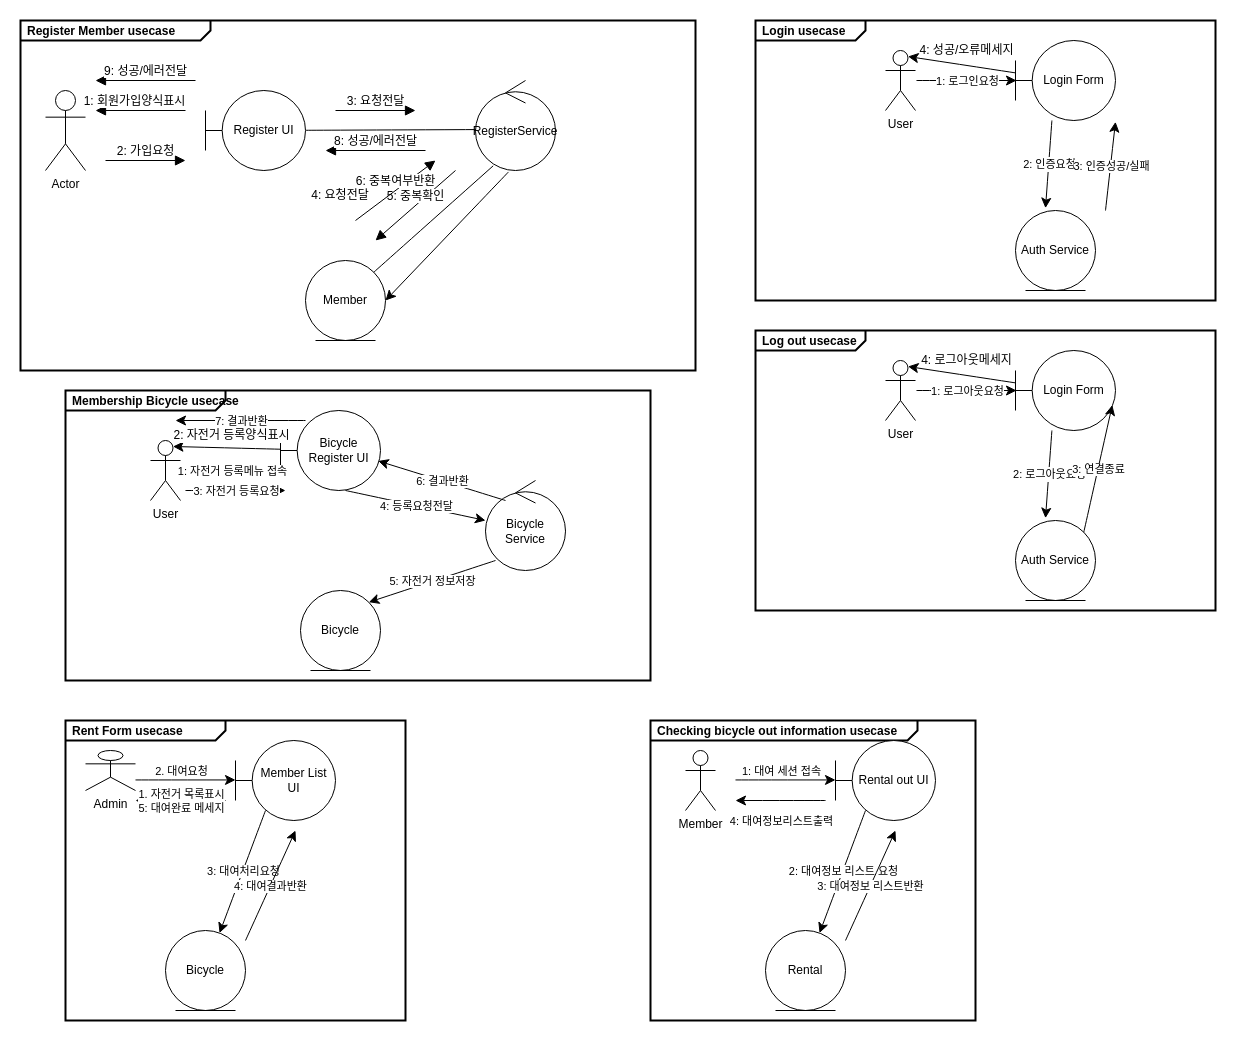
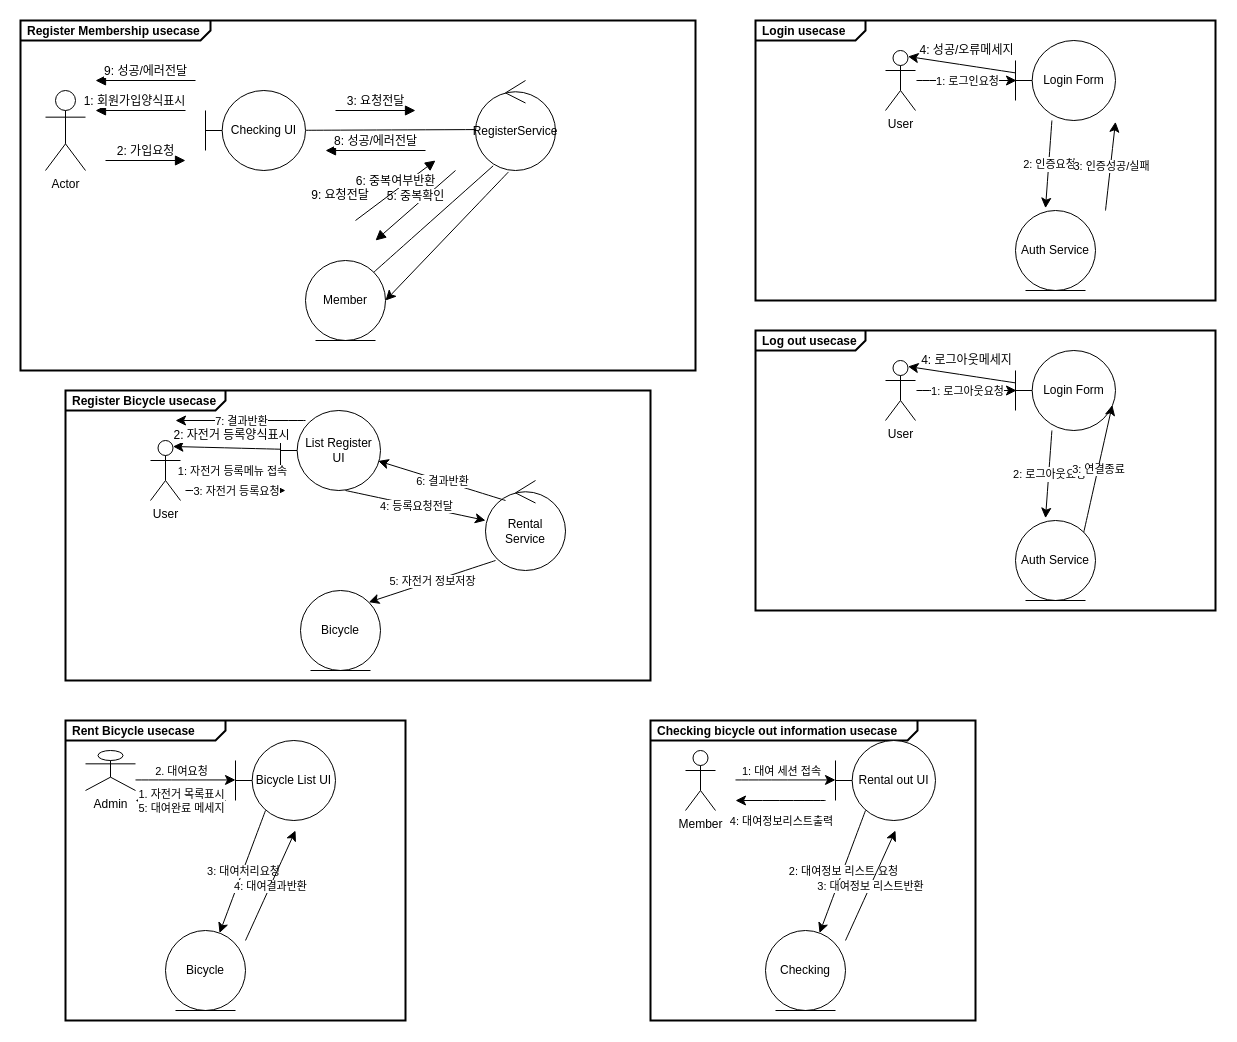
(358, 21) -> (358, 21)
(264, 131) -> (264, 131)
(341, 196) -> (341, 196)
(358, 391) -> (358, 391)
(339, 451) -> (339, 451)
(526, 532) -> (526, 532)
(236, 721) -> (236, 721)
(294, 781) -> (294, 781)
(806, 971) -> (806, 971)
